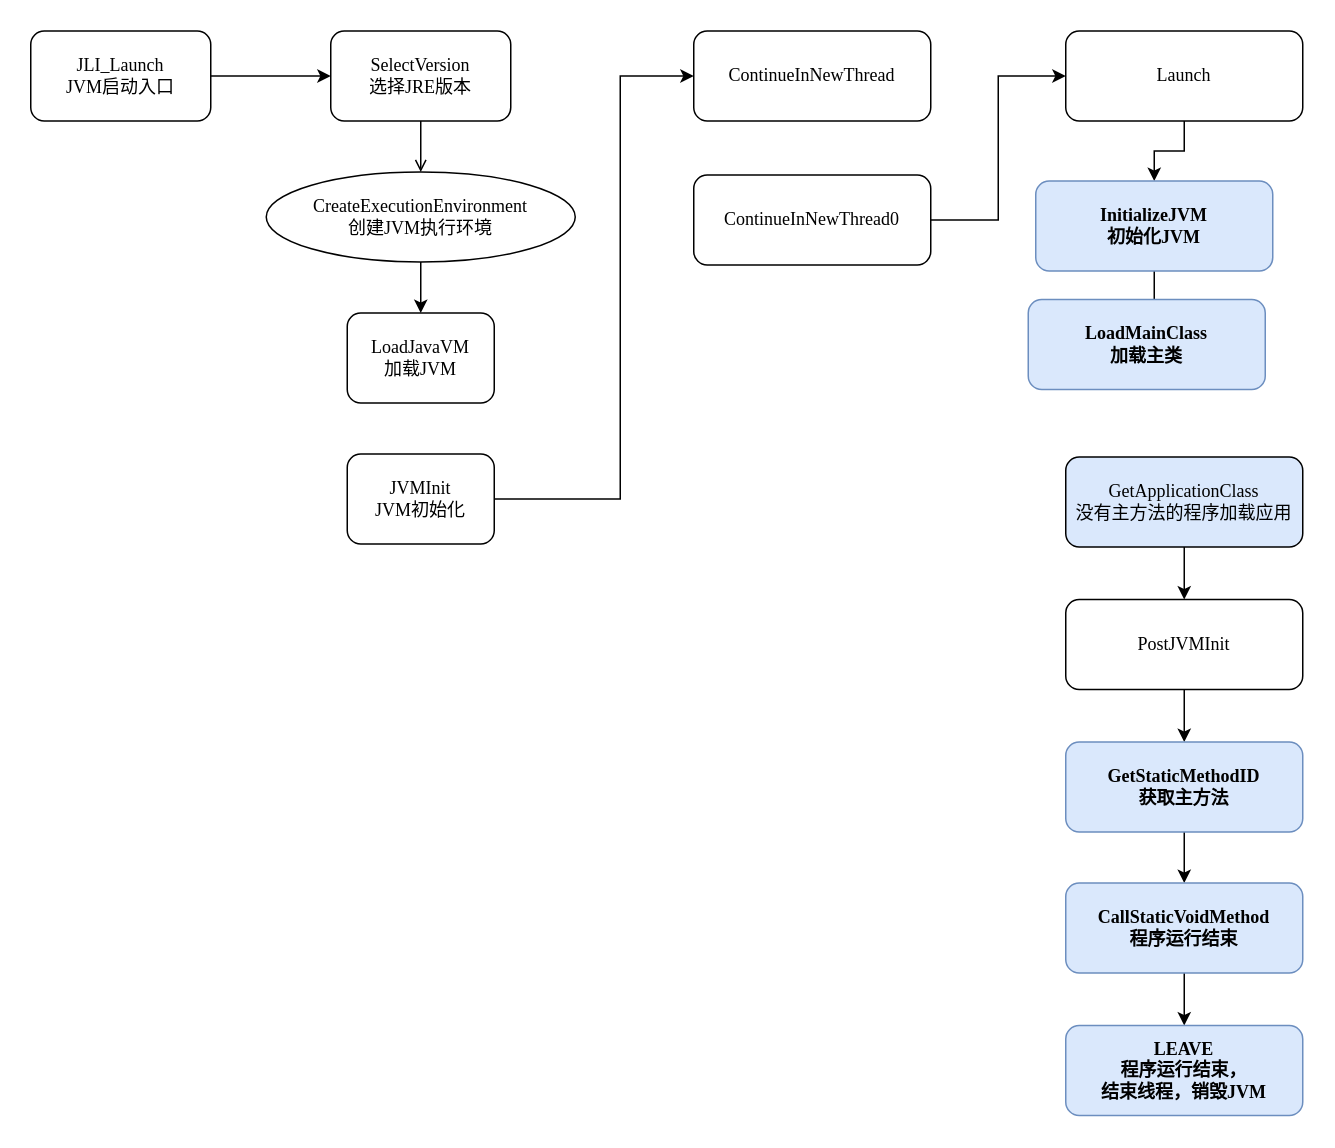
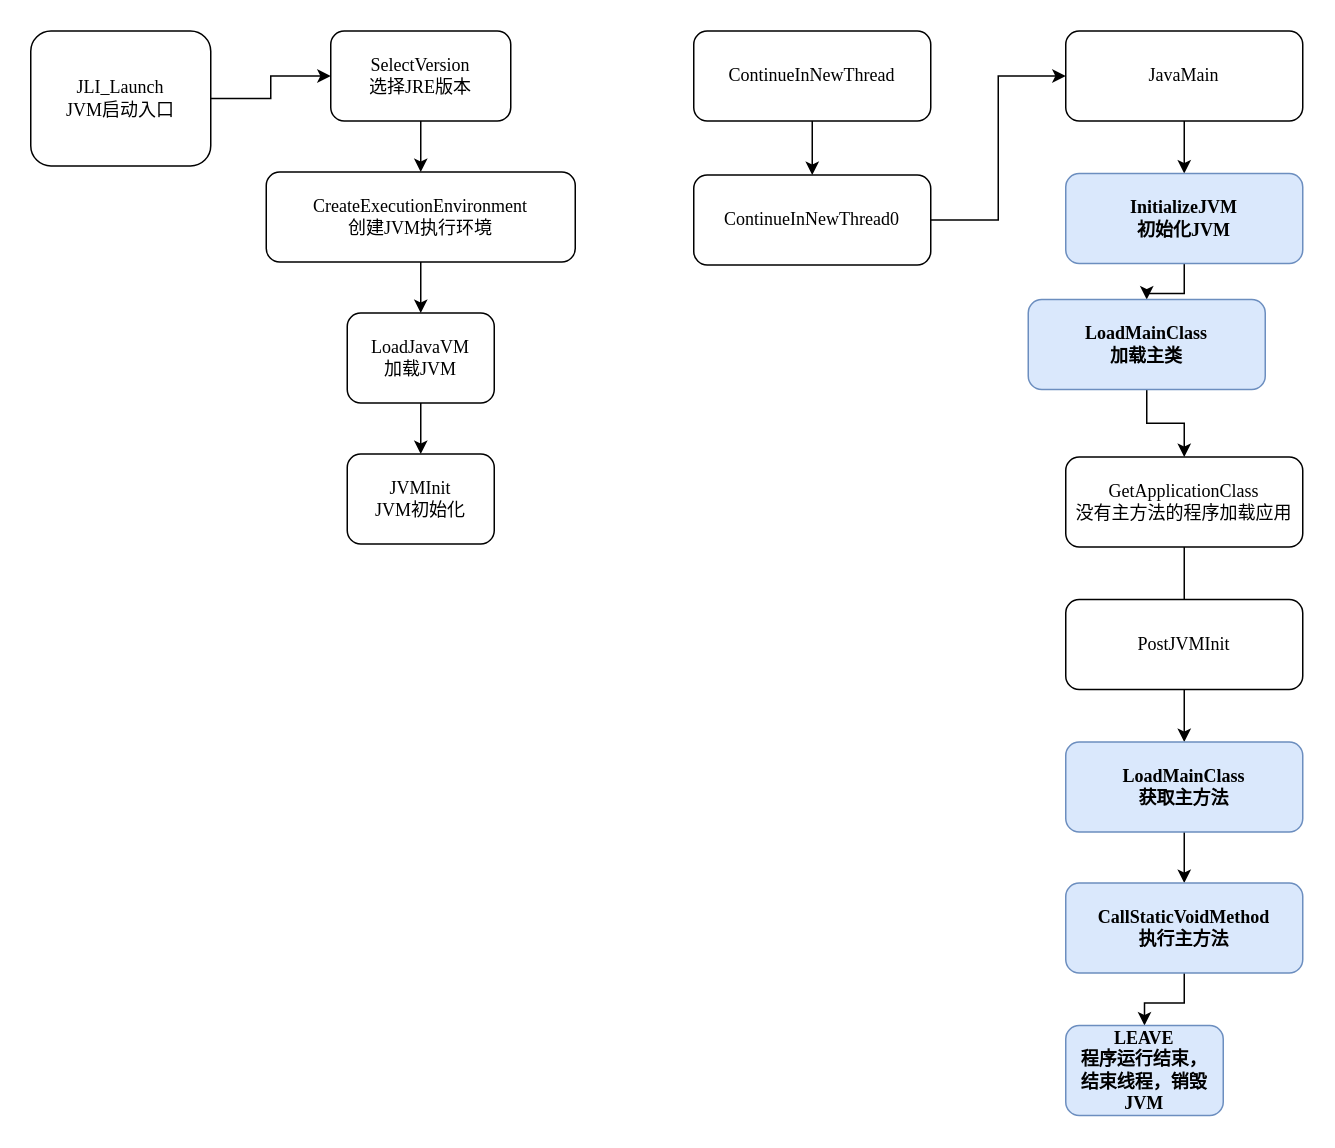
(121, 76) -> (121, 98)
(1184, 76) -> (1184, 76)
none -> (812, 149)
(421, 162) -> (421, 160)
(421, 217) -> (421, 217)
(1154, 226) -> (1184, 218)
(620, 319) -> none
none -> (1161, 423)
none -> (421, 432)
(1184, 502) -> (1184, 502)
(1184, 588) -> (1184, 592)
(1184, 787) -> (1184, 787)
(1184, 928) -> (1184, 928)
(1184, 1070) -> (1145, 1070)
